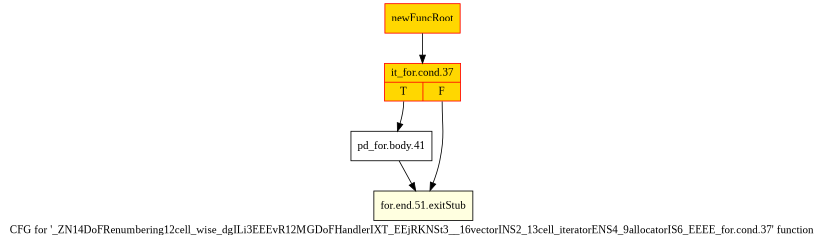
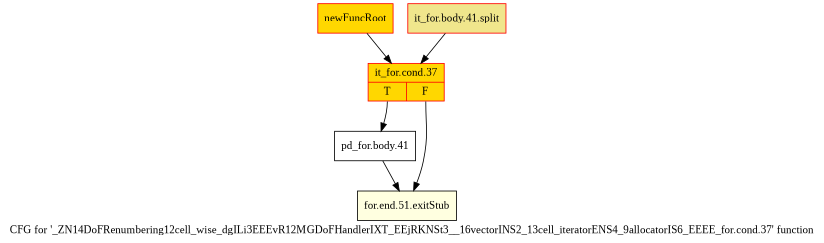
none -> (457, 18)
